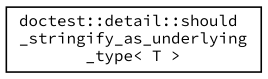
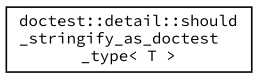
(134, 40) -> (129, 40)
